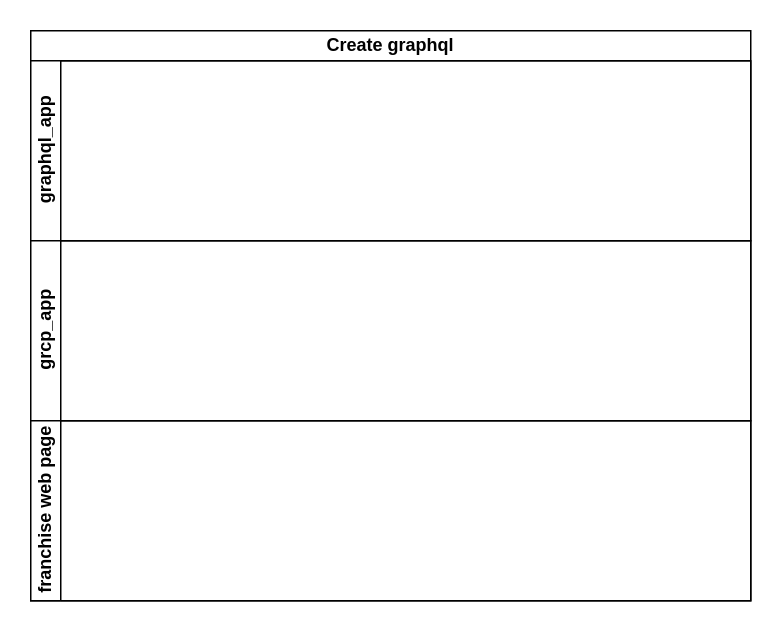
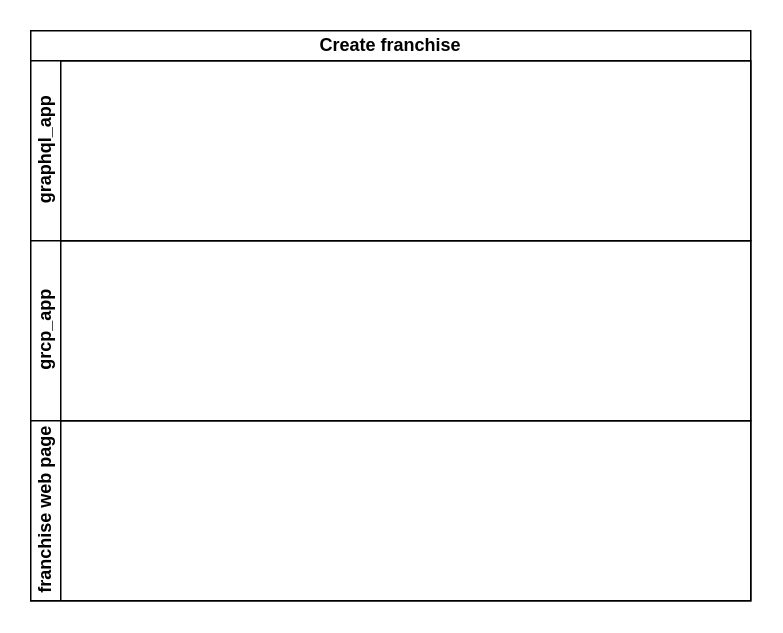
(391, 46) -> (391, 46)
